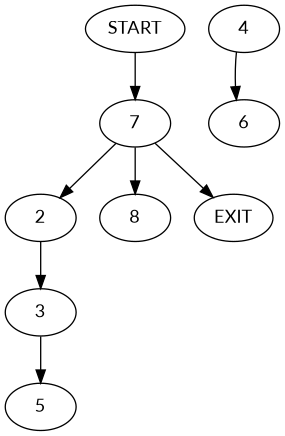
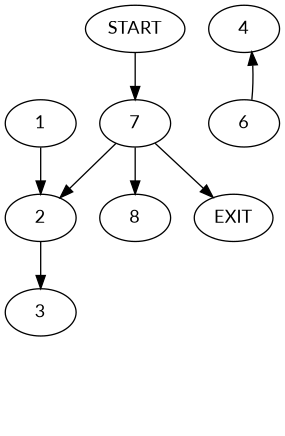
(235, 69) -> (253, 83)
none -> (41, 123)
(41, 407) -> none
